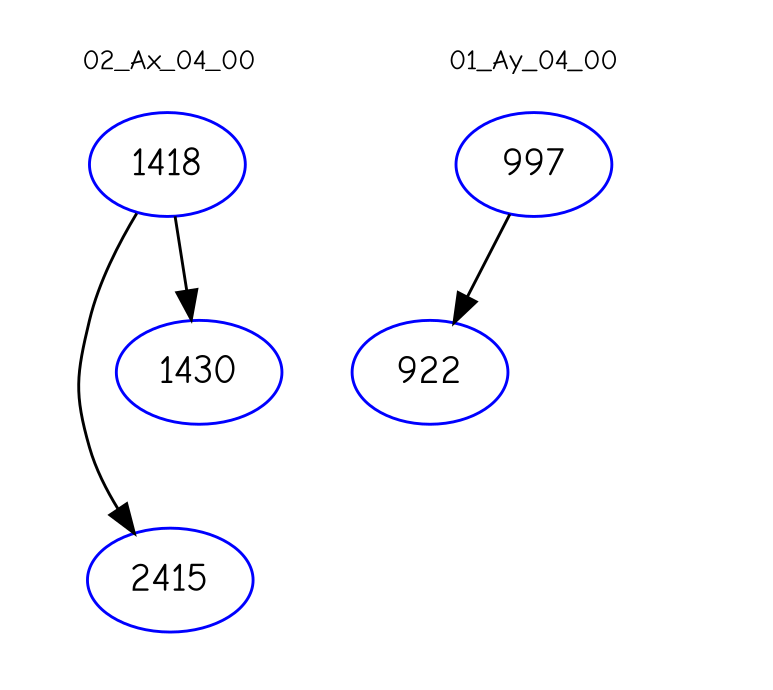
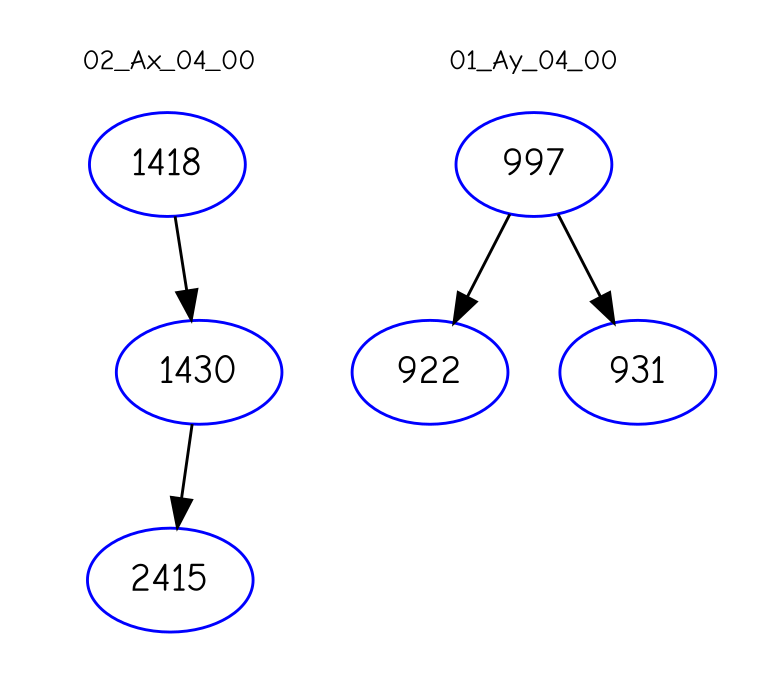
(81, 359) -> (187, 461)
none -> (638, 372)
